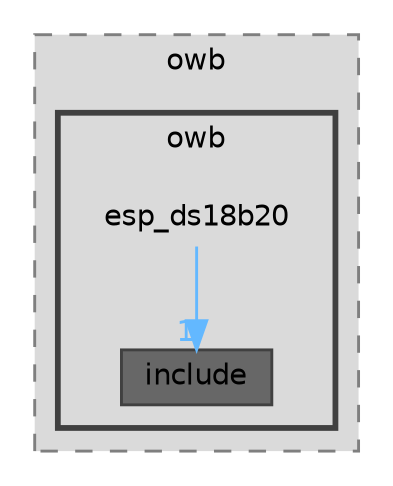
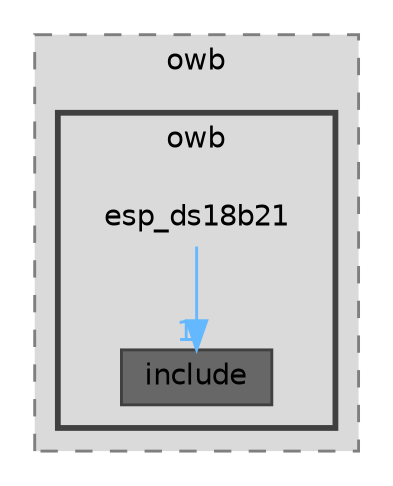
(197, 218) -> (197, 218)
